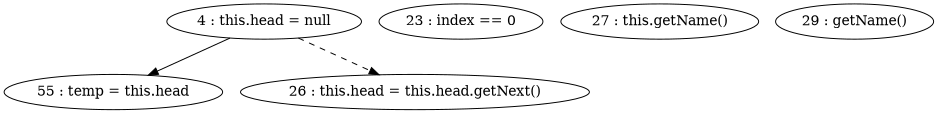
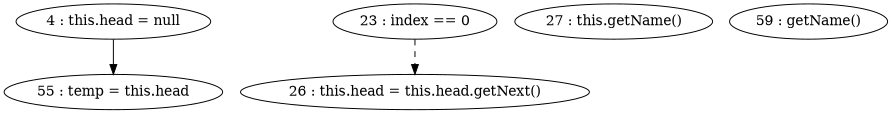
(855, 22) -> (809, 22)
(334, 54) -> (415, 52)
